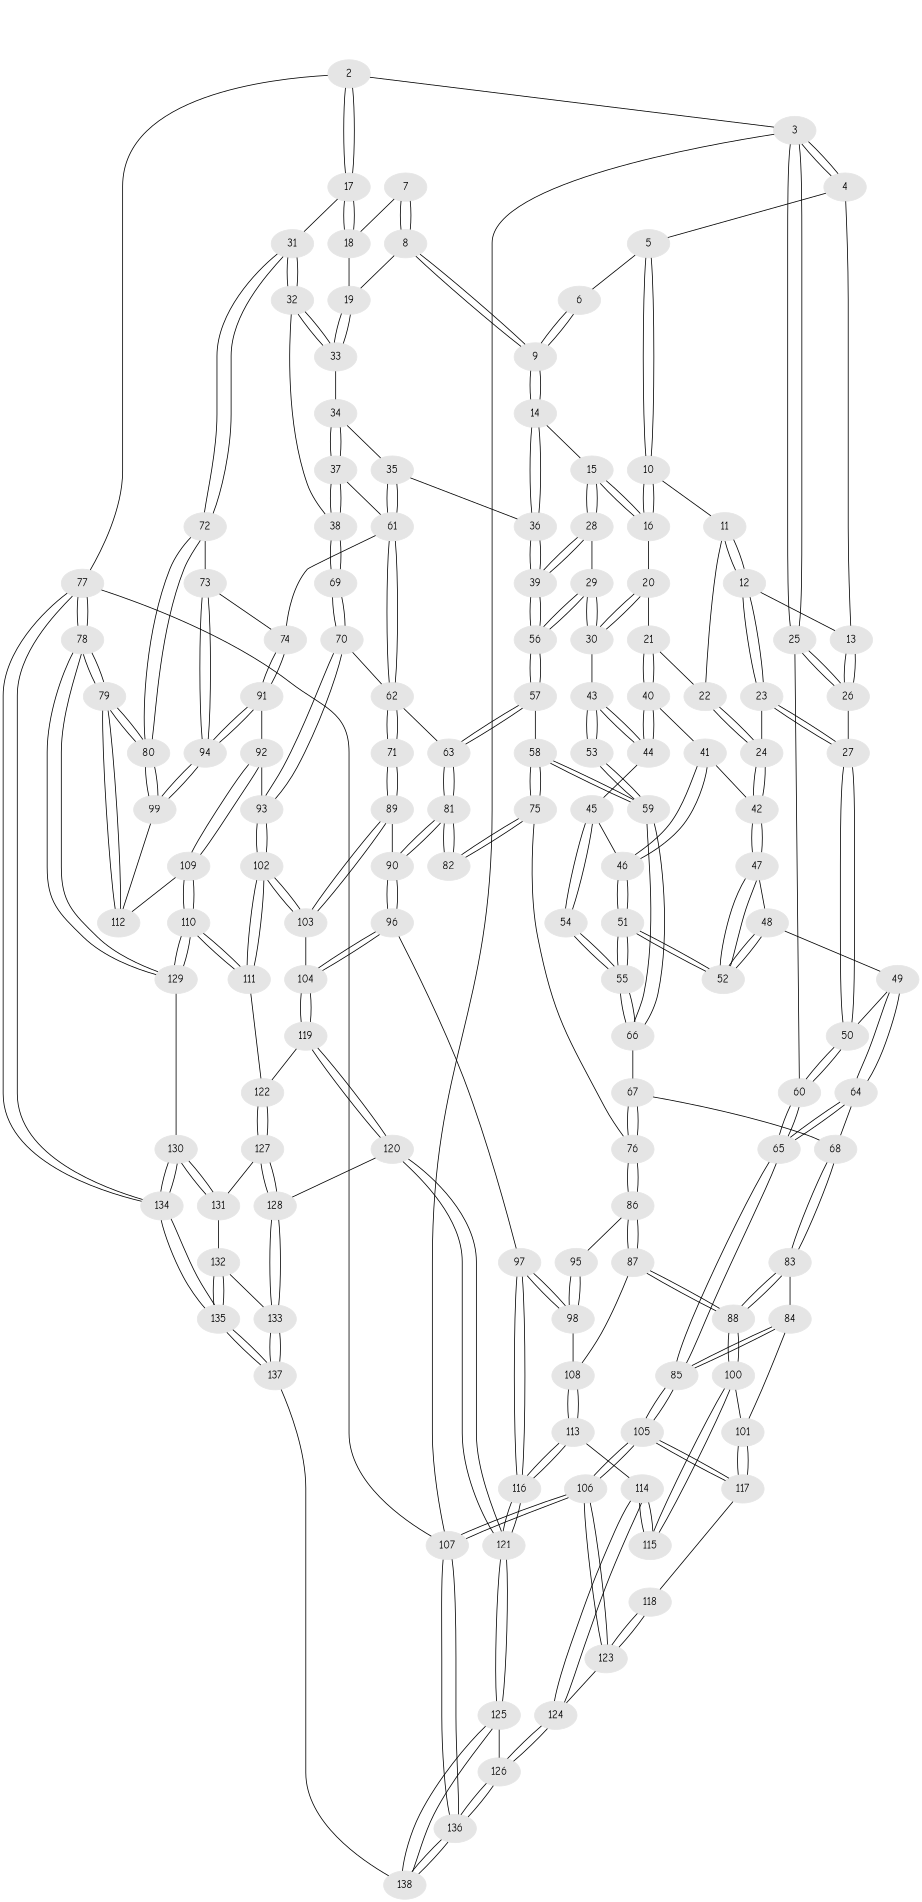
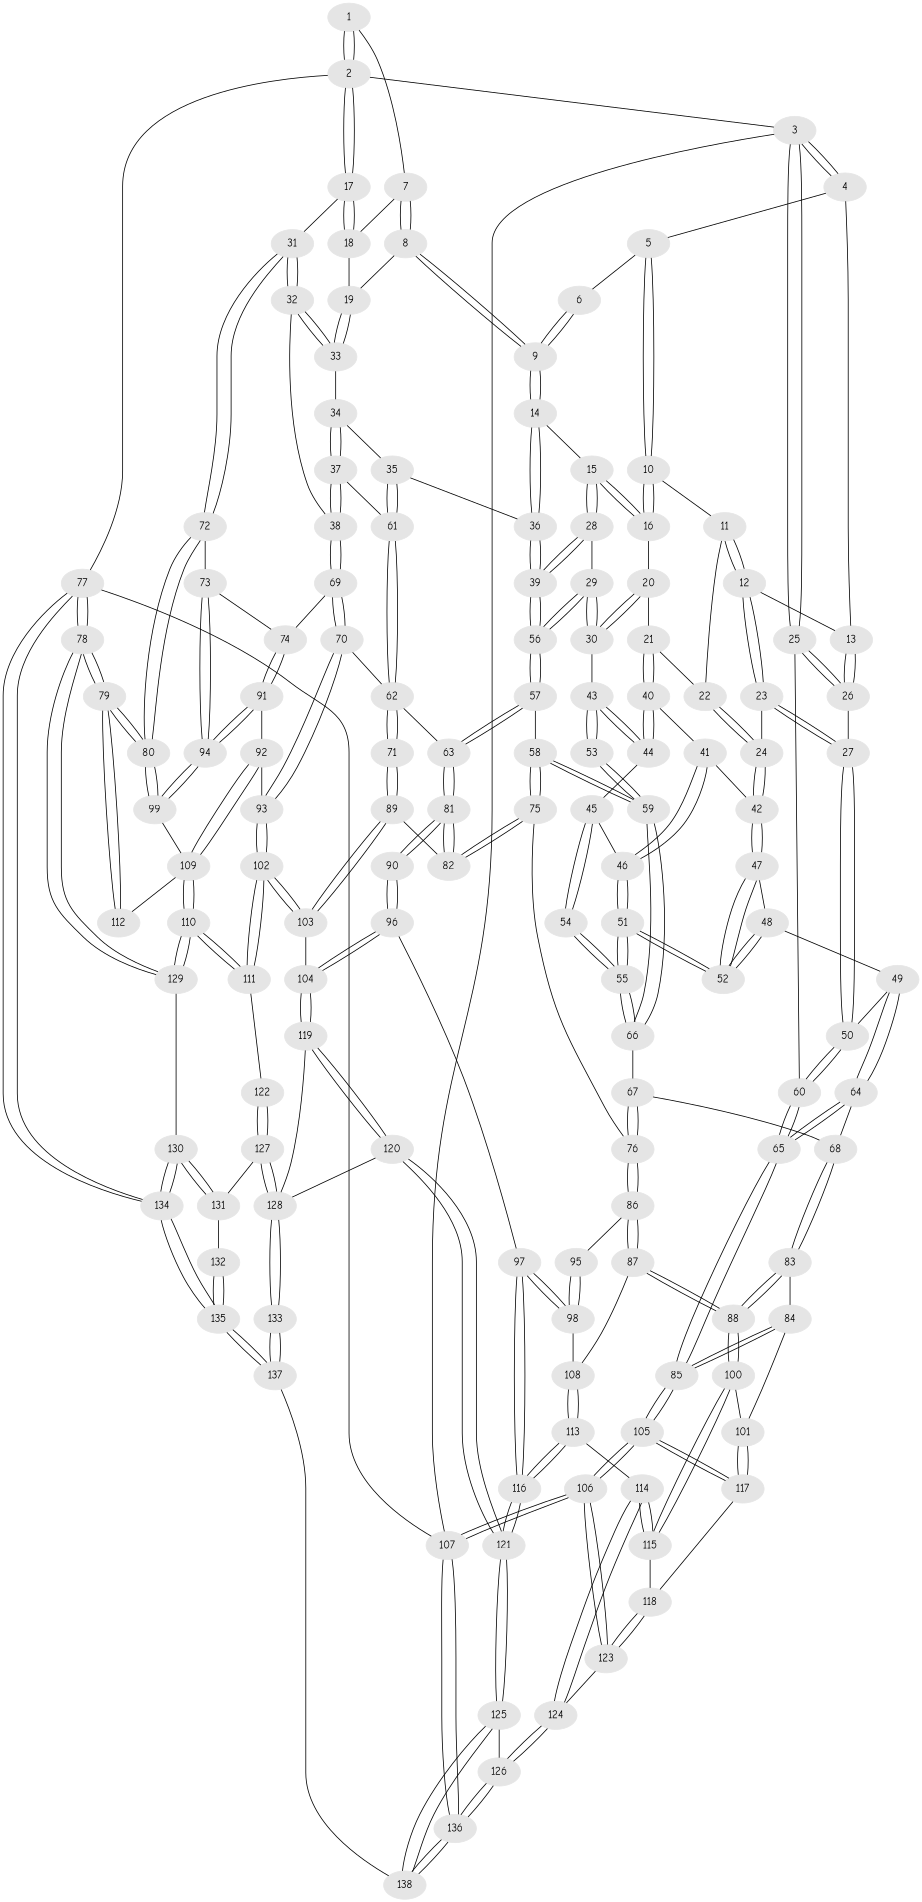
none -> (349, 17)
(314, 566) -> (311, 612)
(392, 838) -> (414, 831)
(137, 866) -> (172, 838)
(284, 1064) -> (299, 1122)
(247, 1291) -> none
none -> (650, 1574)
